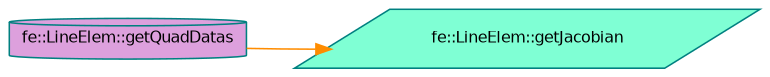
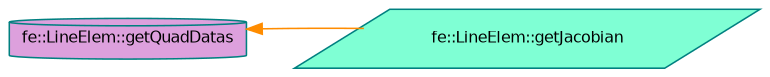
(281, 49) -> (313, 28)
